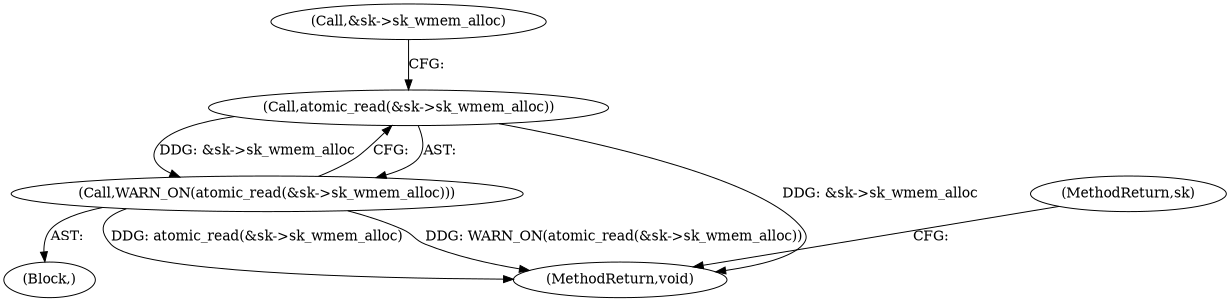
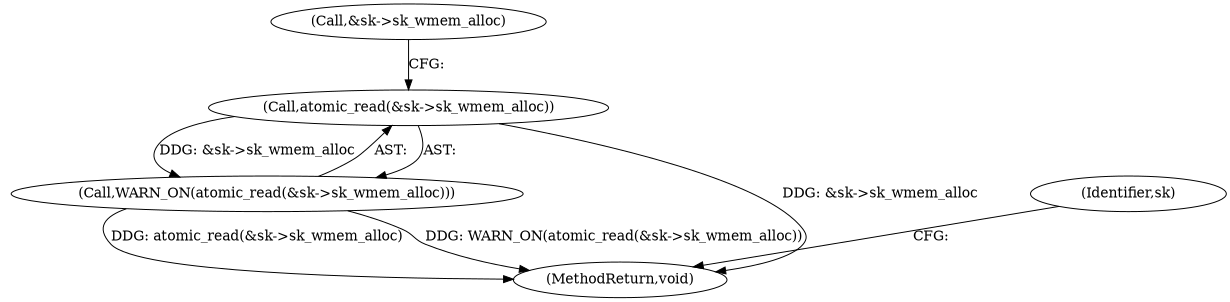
(393, 151) -> (393, 151)
(1128, 194) -> (1128, 194)
(50, 280) -> none
